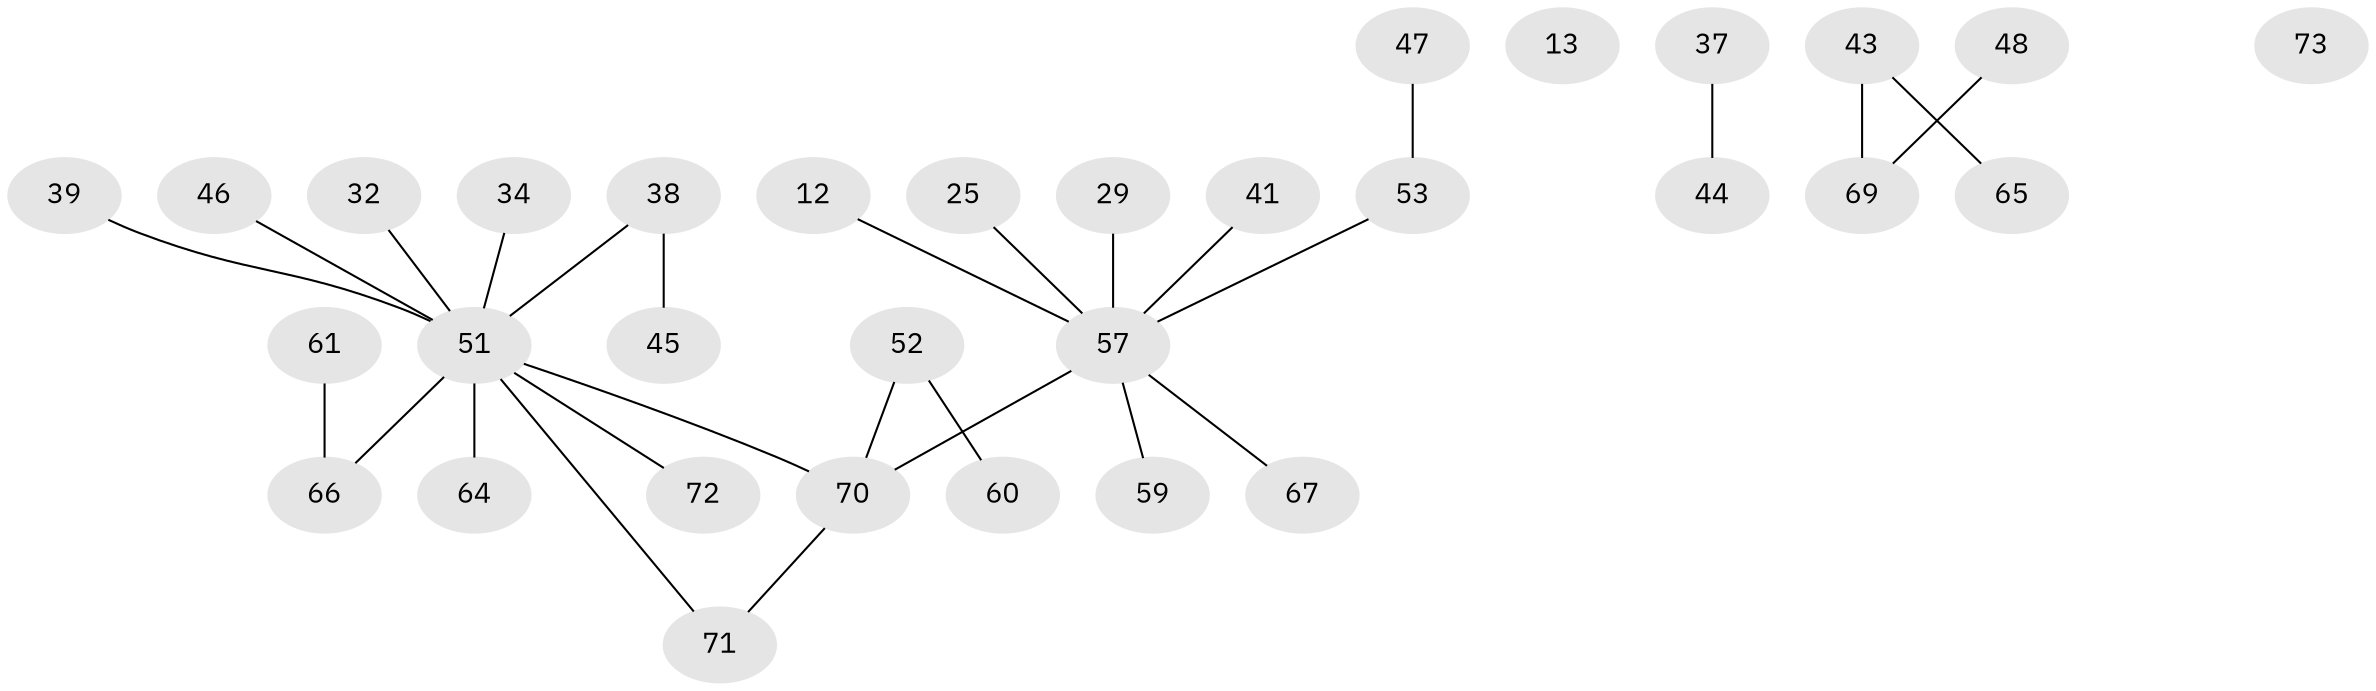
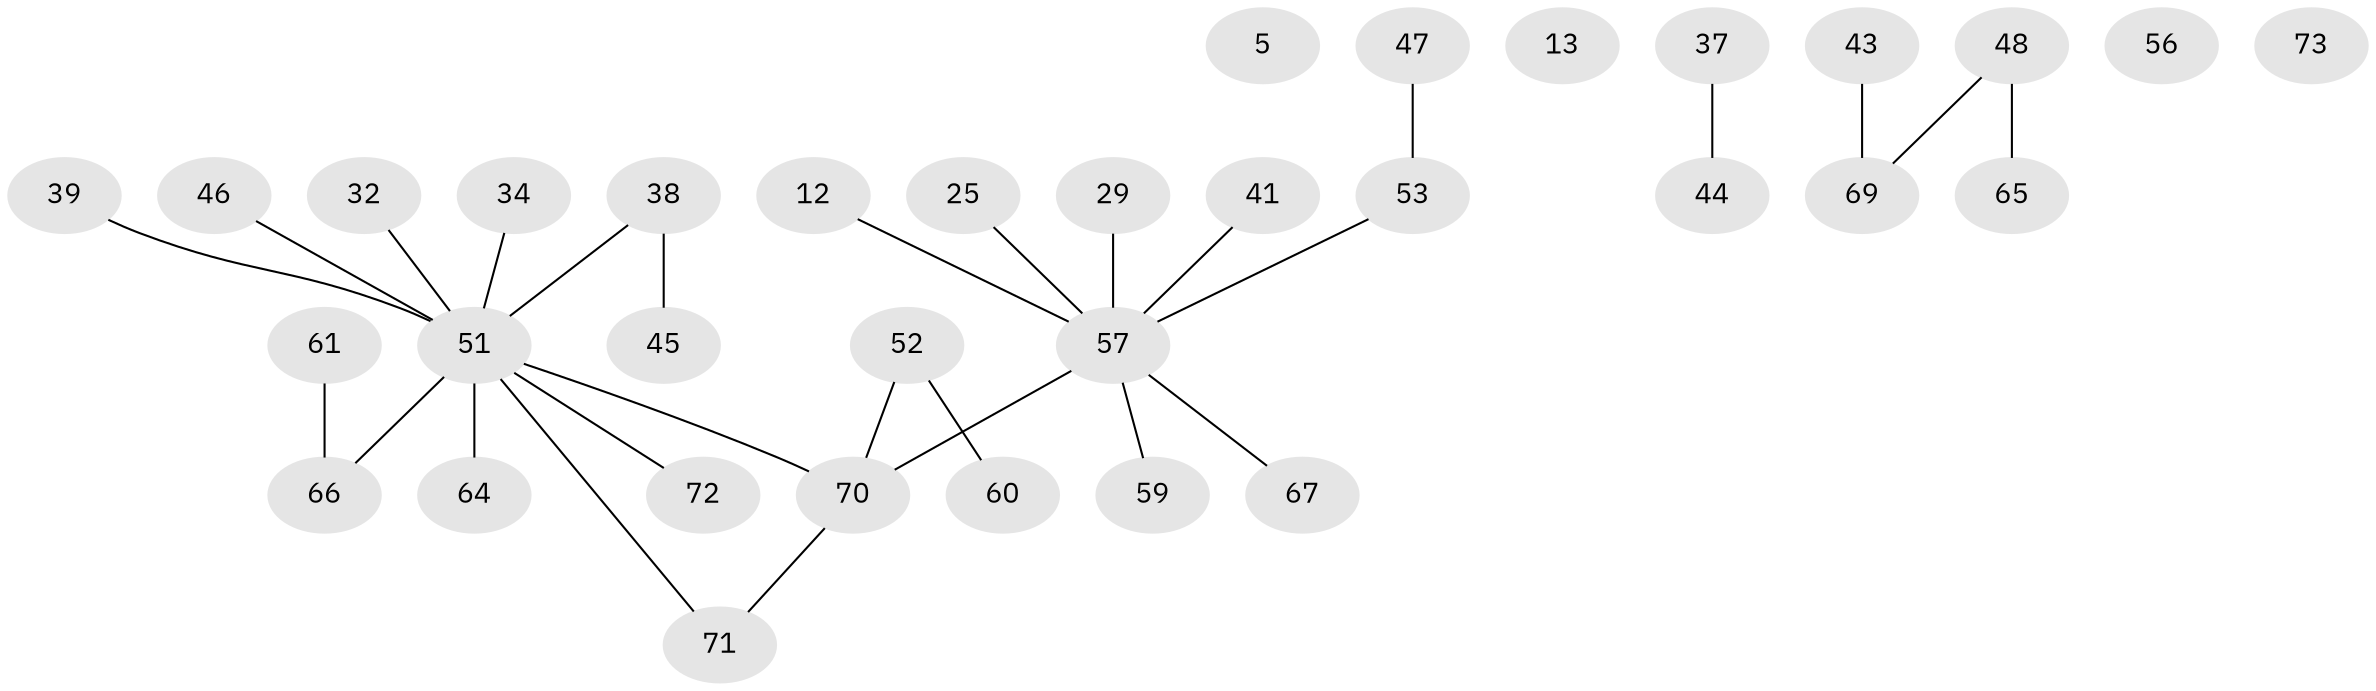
none -> (1263, 46)
none -> (2162, 46)
(1928, 112) -> (2012, 121)
